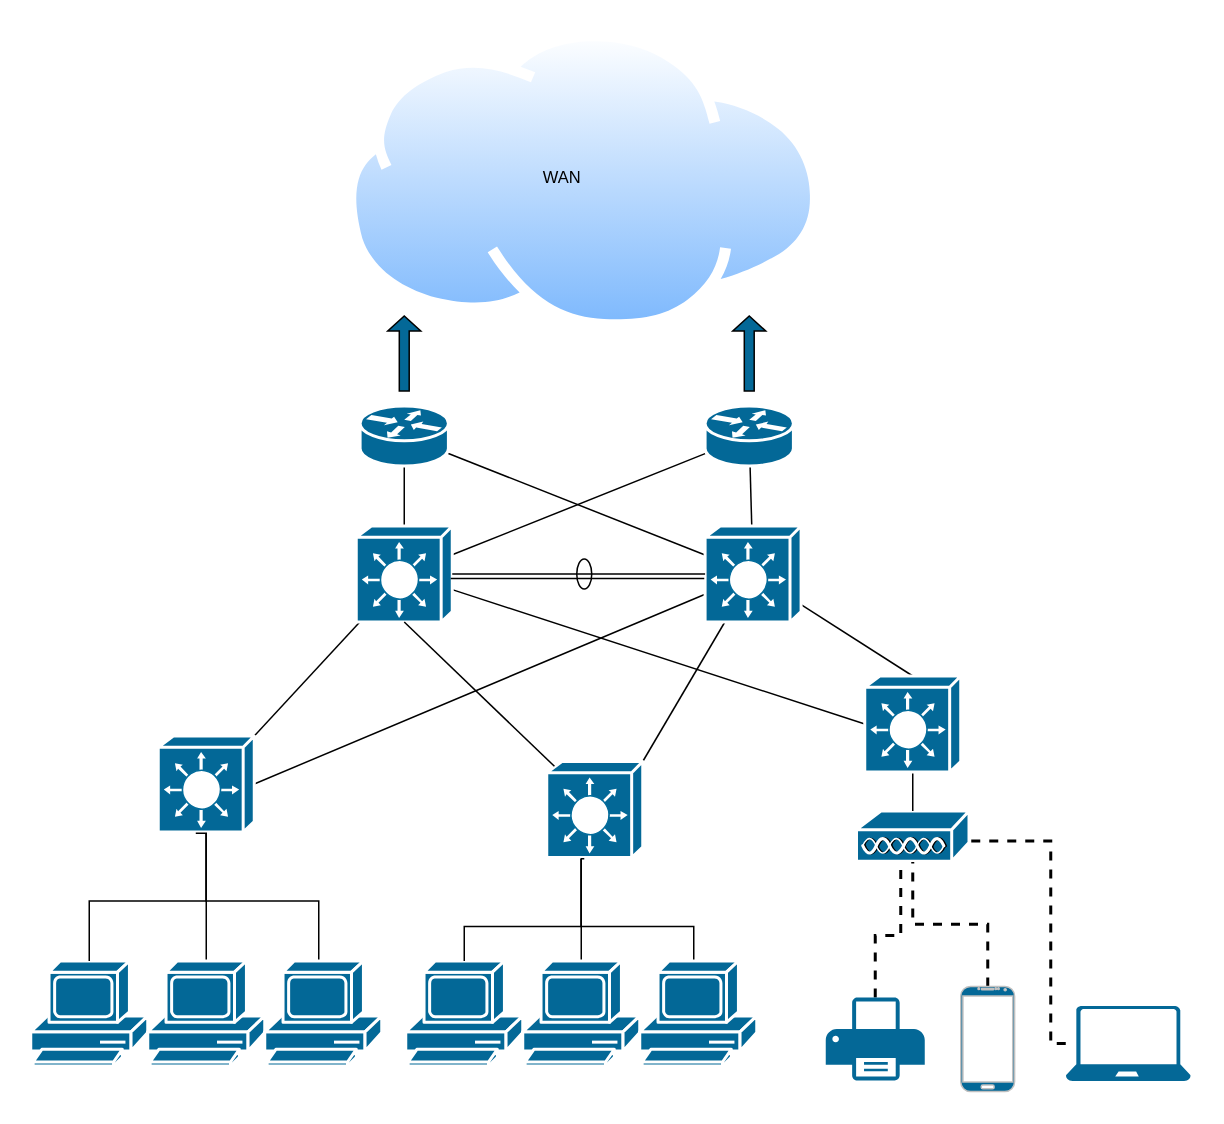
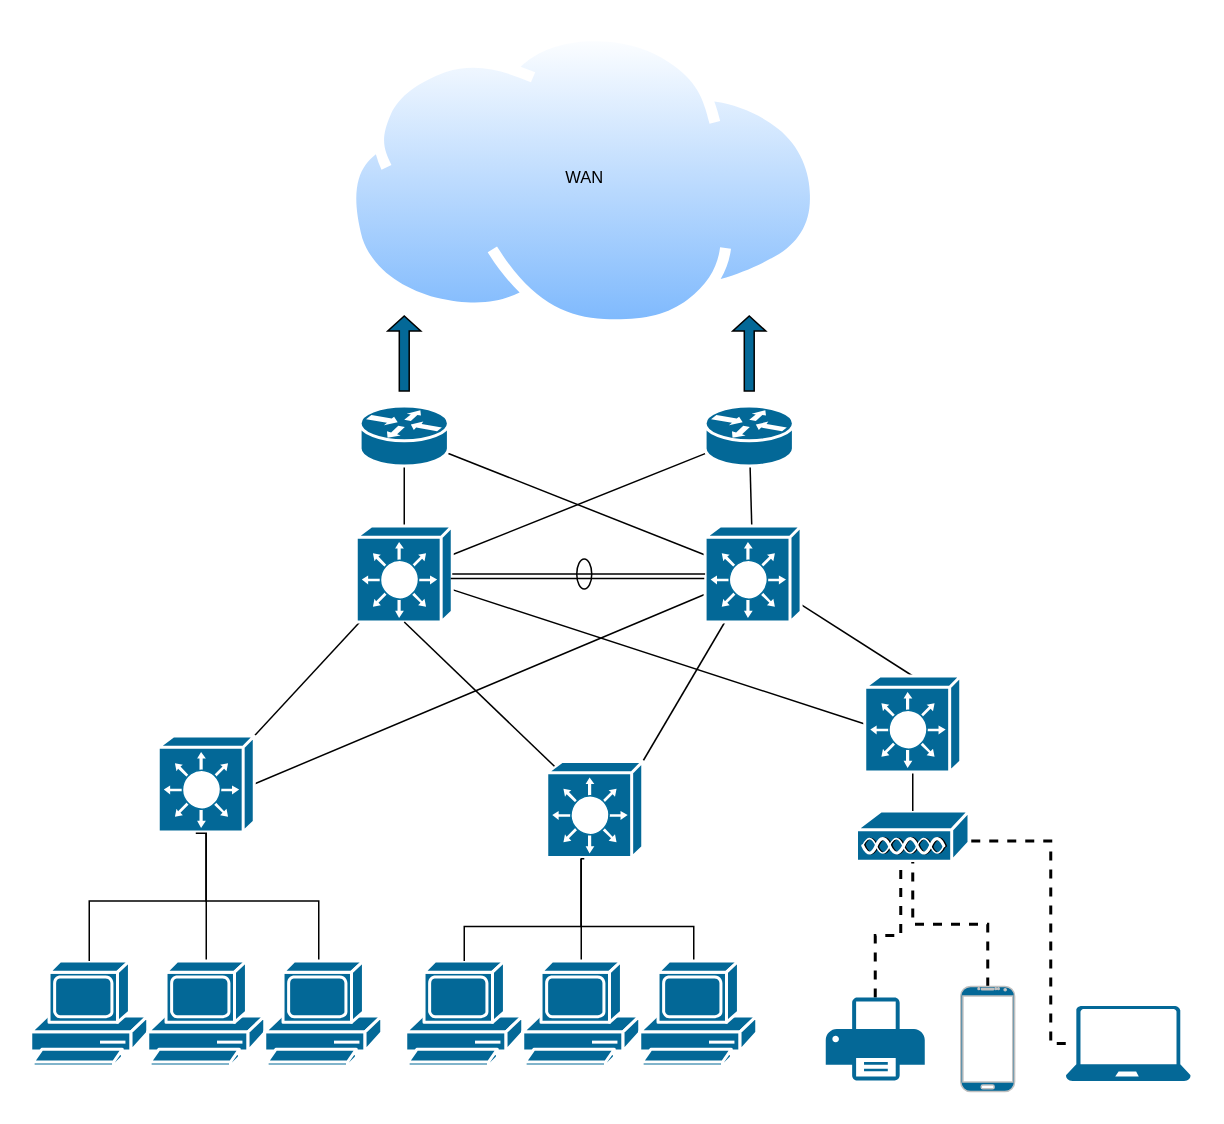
(562, 177) -> (584, 177)
